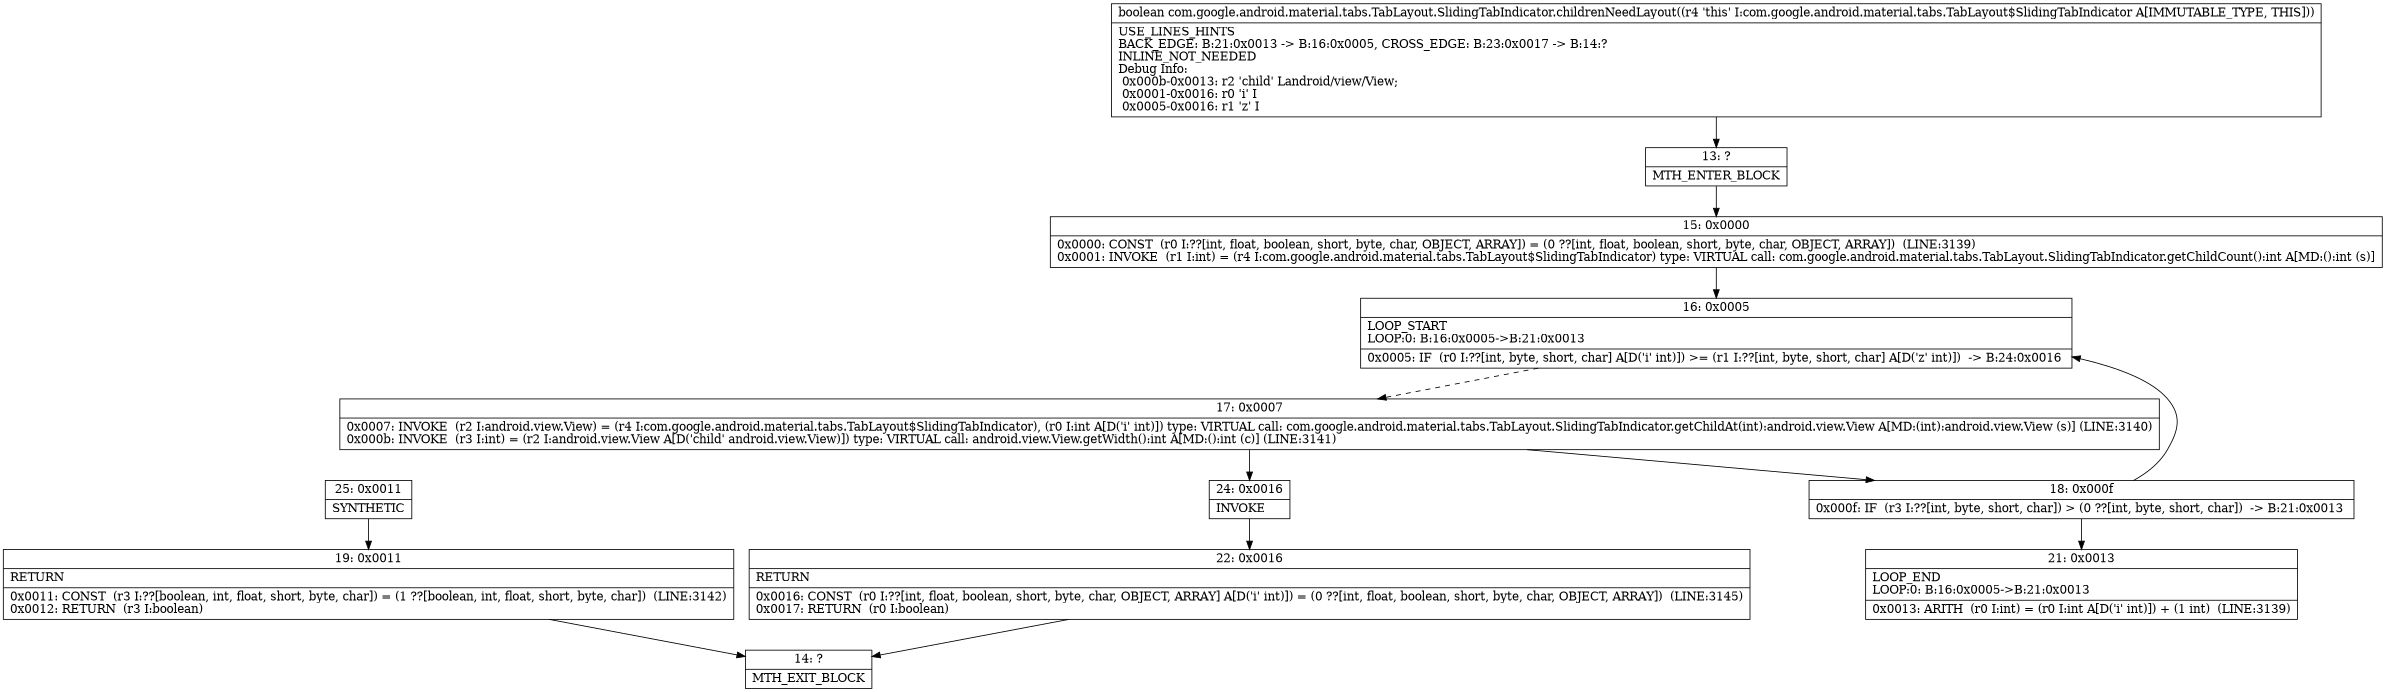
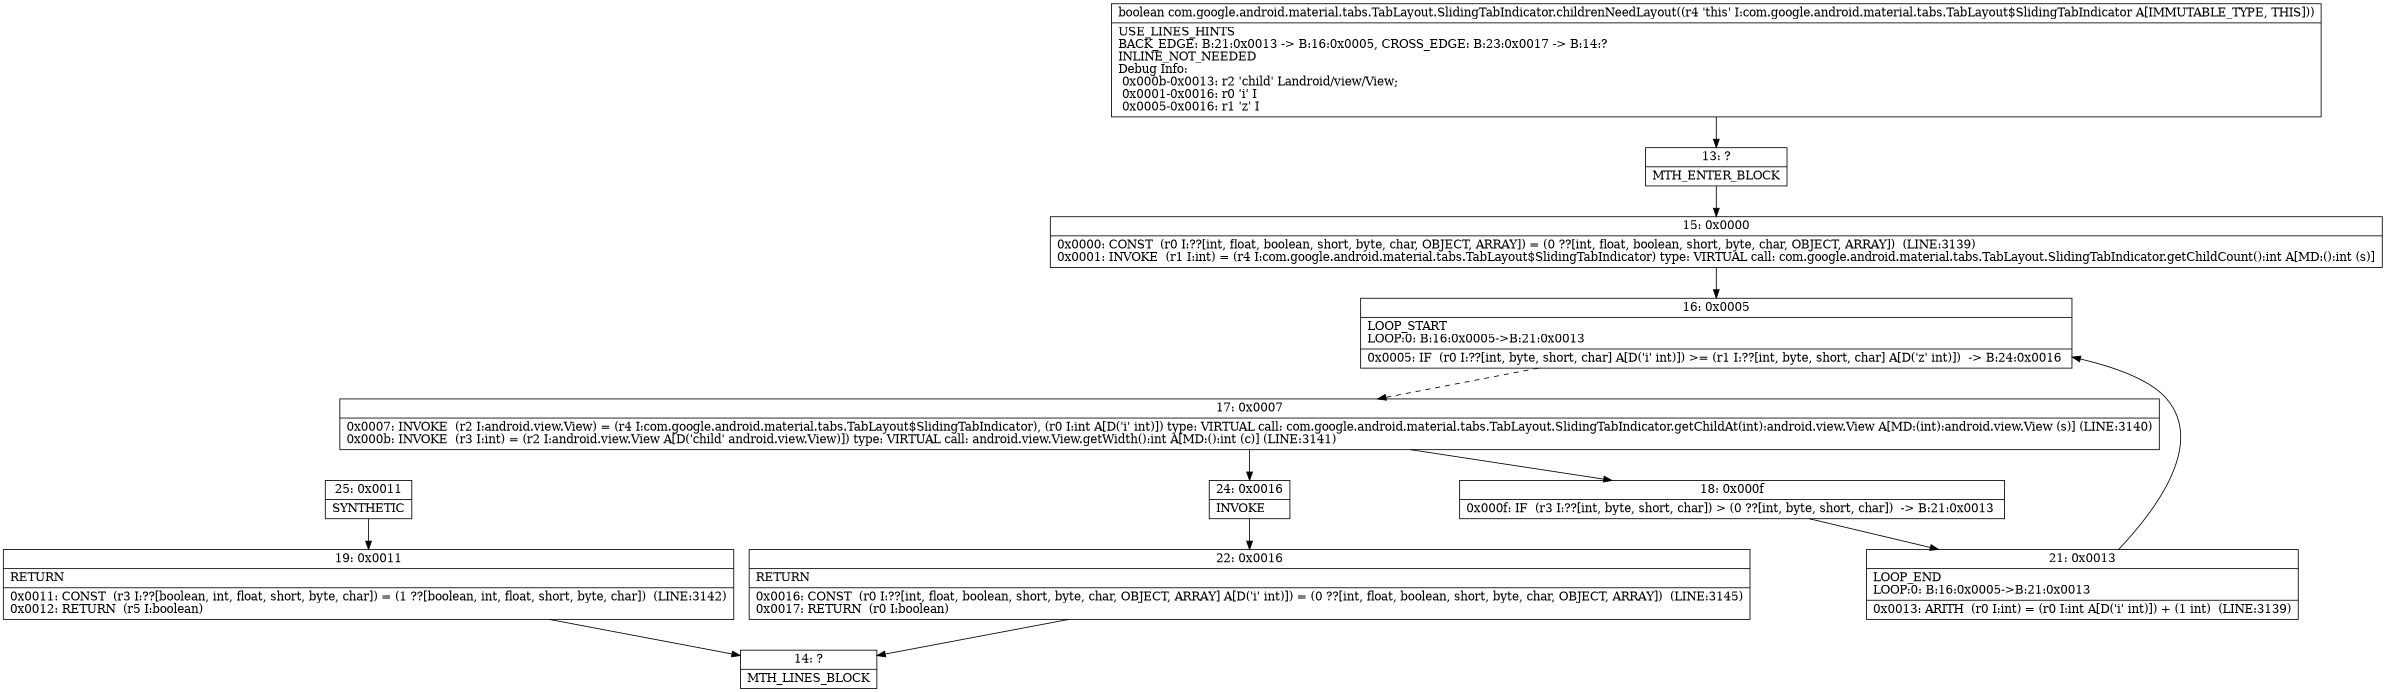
(2169, 400) -> (2180, 434)
(109, 609) -> (109, 609)
(809, 678) -> (809, 678)
